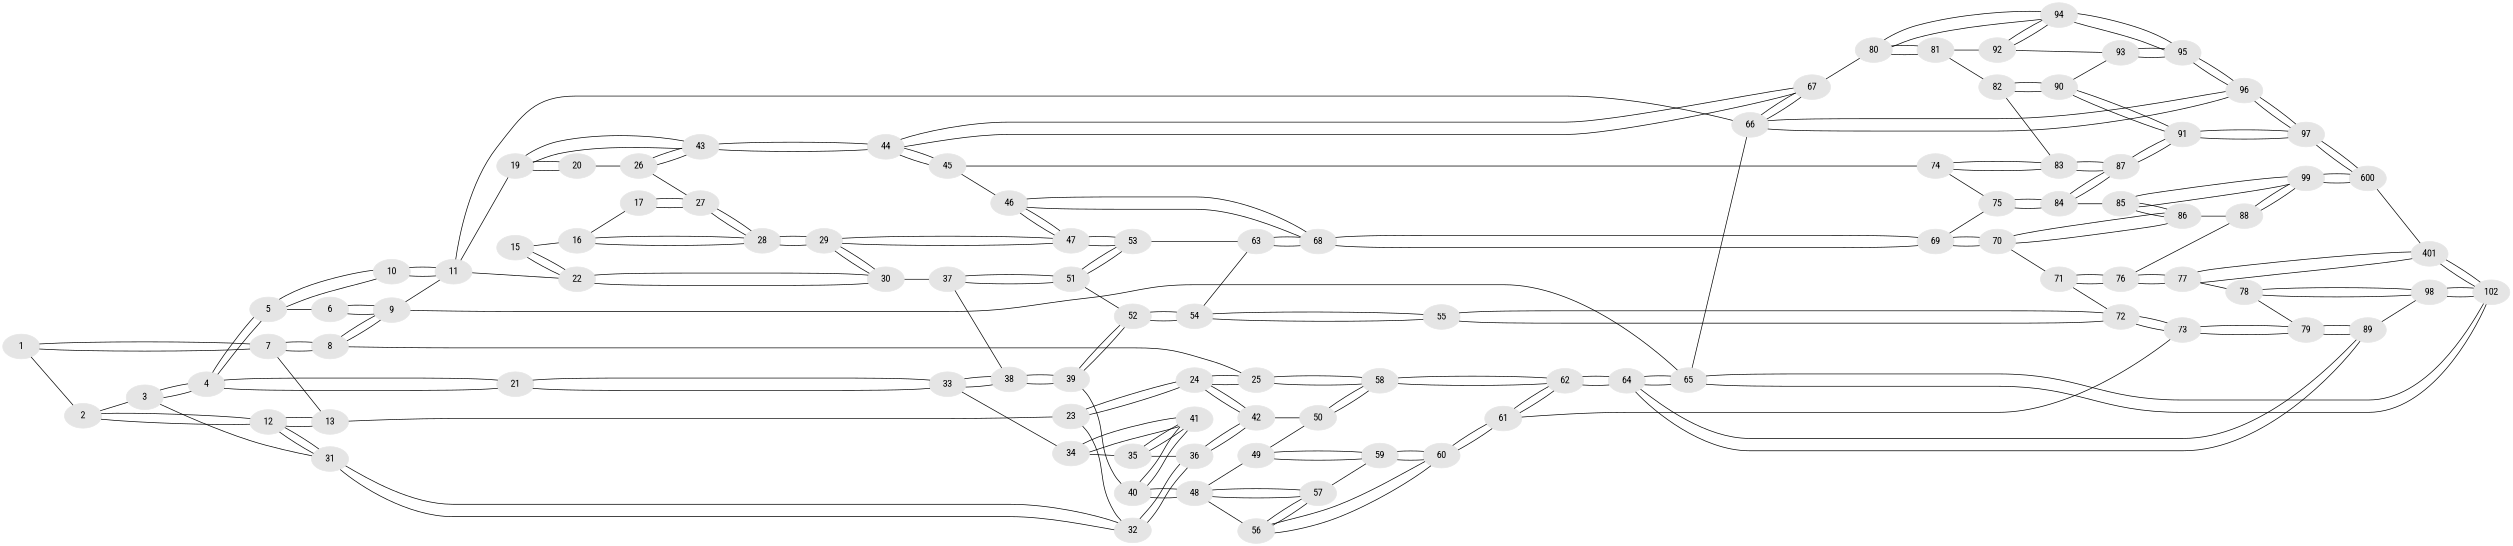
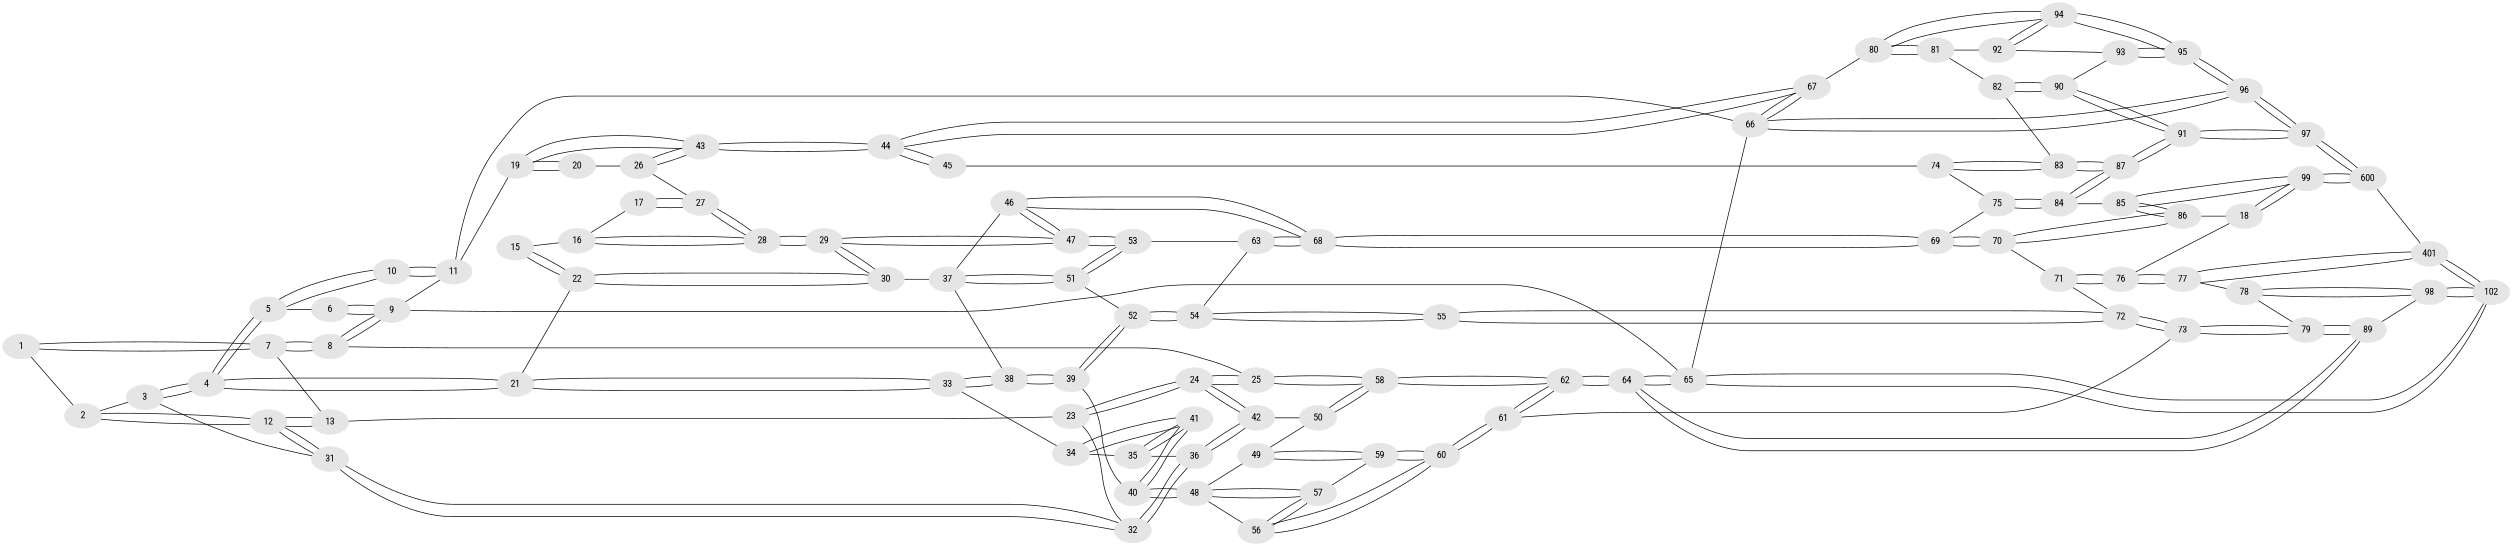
(978, 185) -> (978, 241)
(2244, 216) -> (2244, 216)
(515, 275) -> (546, 332)
